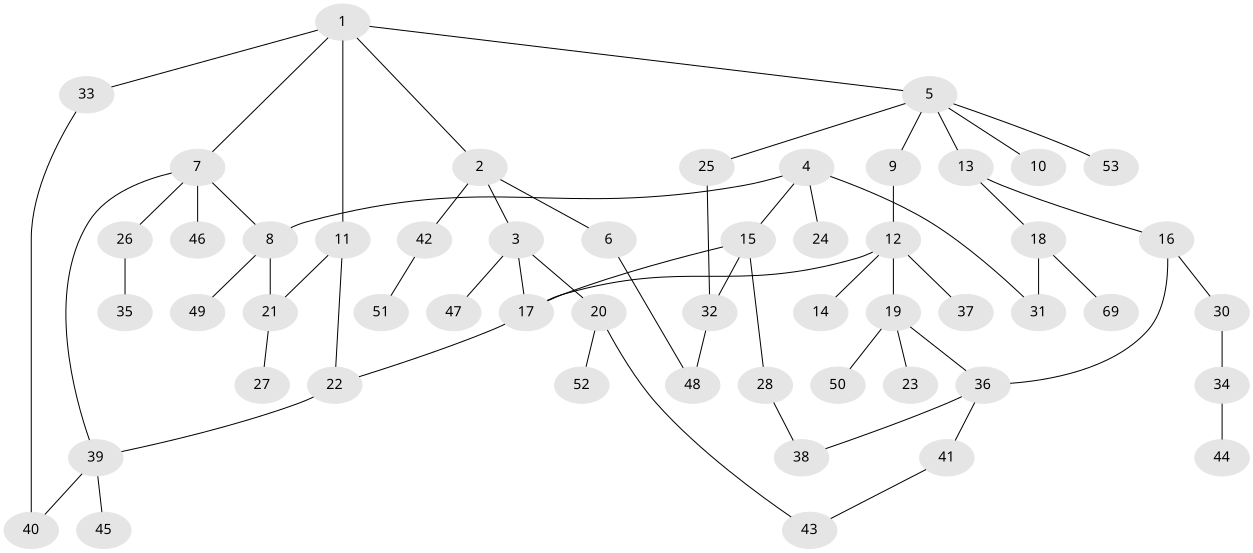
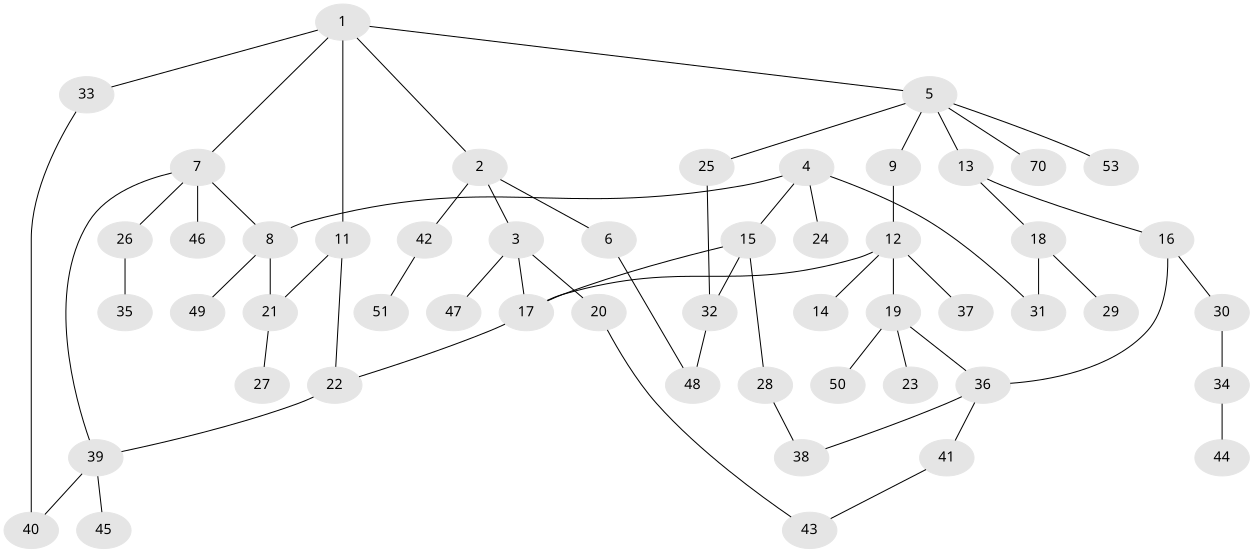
(1039, 167) -> (1039, 167)
(1111, 313) -> (1111, 313)
(582, 385) -> none
